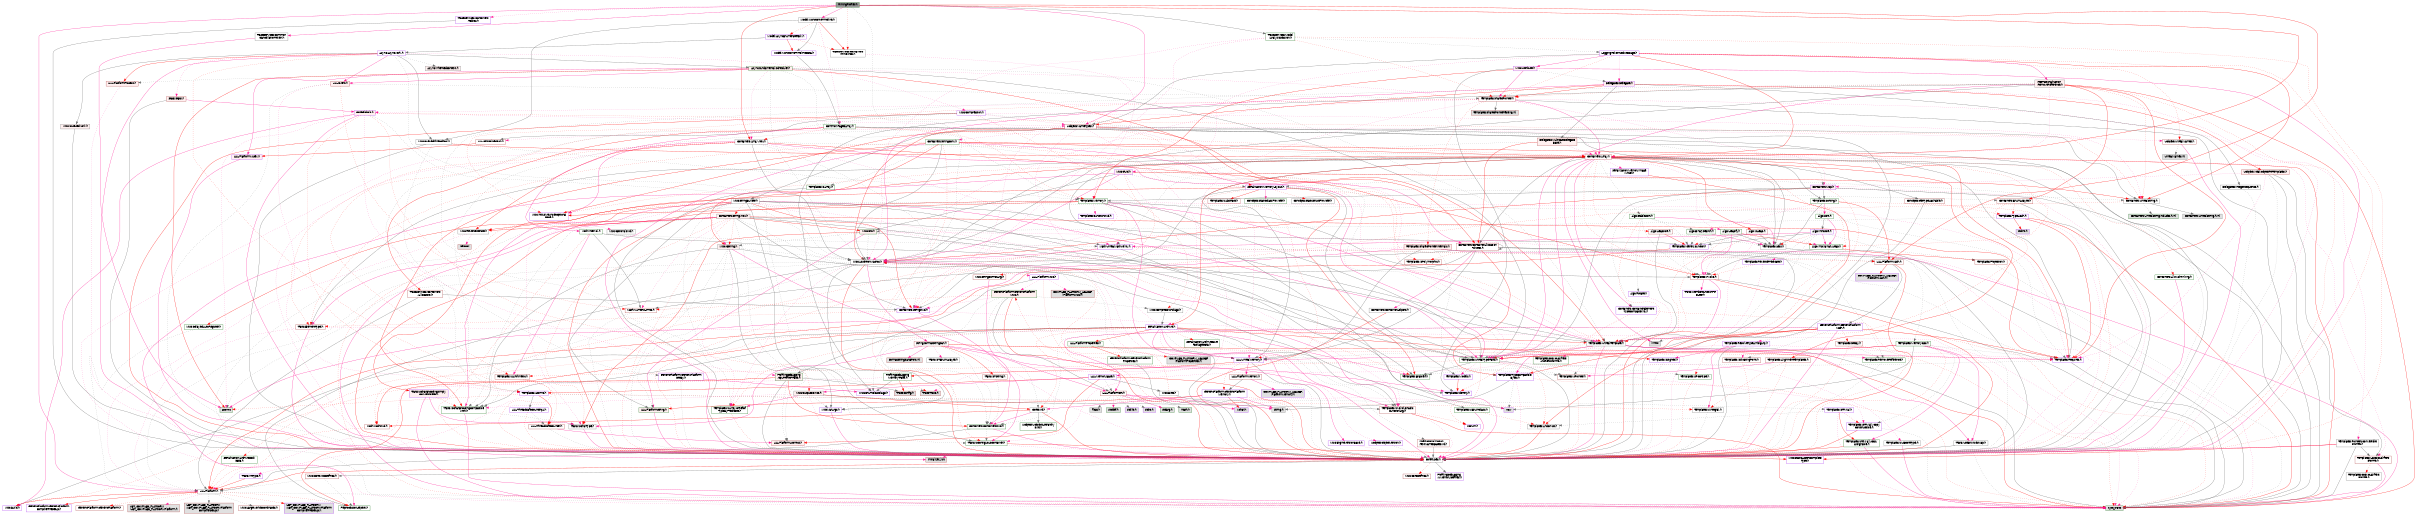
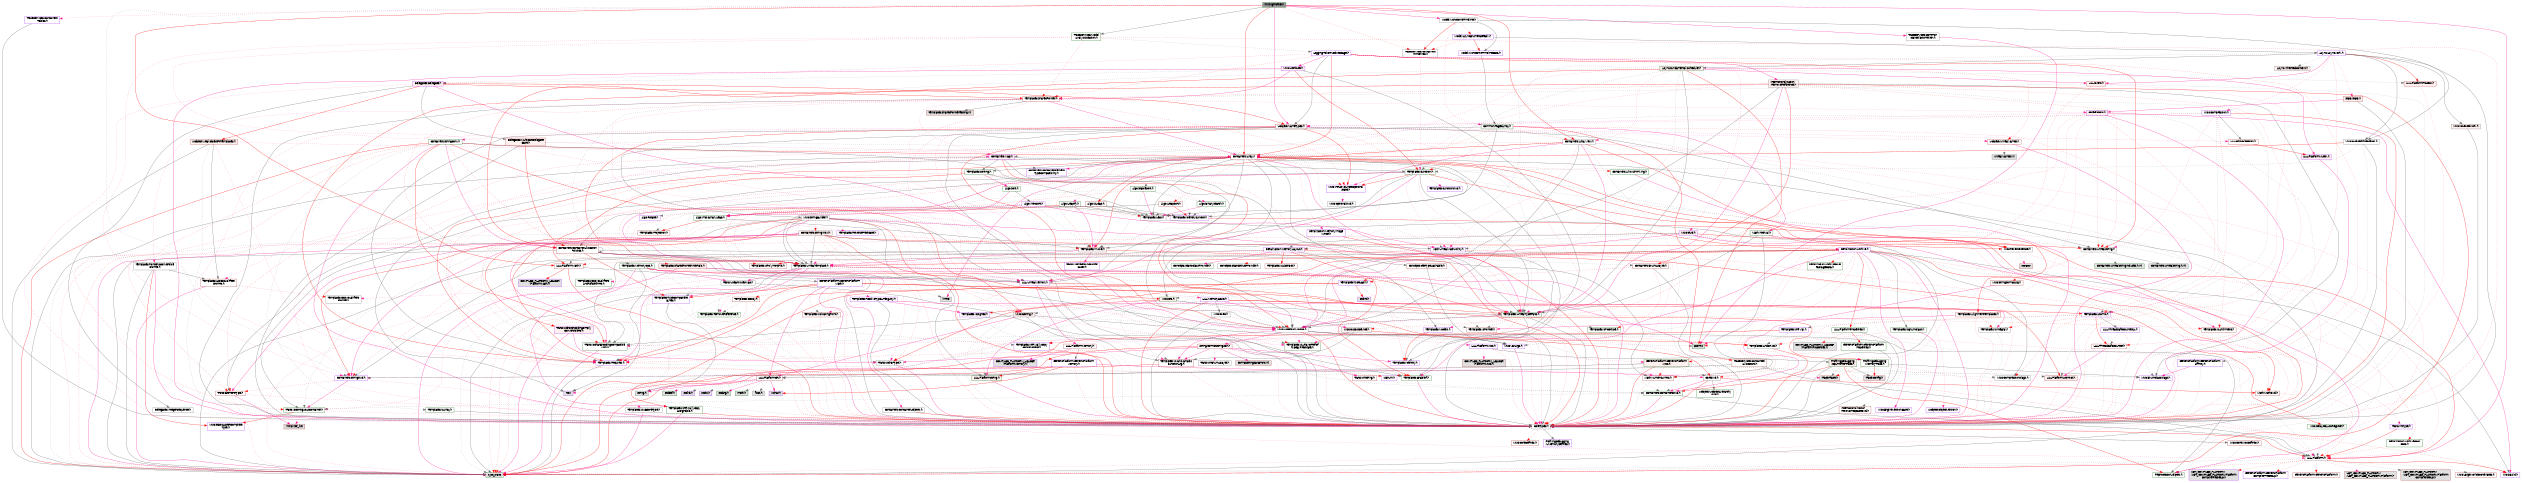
(1093, 201) -> (1420, 172)
(797, 256) -> (524, 246)
none -> (470, 293)
(1164, 317) -> (1974, 285)
(968, 355) -> (1293, 360)
(681, 377) -> (2200, 363)
(166, 416) -> (2370, 416)
(133, 497) -> (2294, 466)
